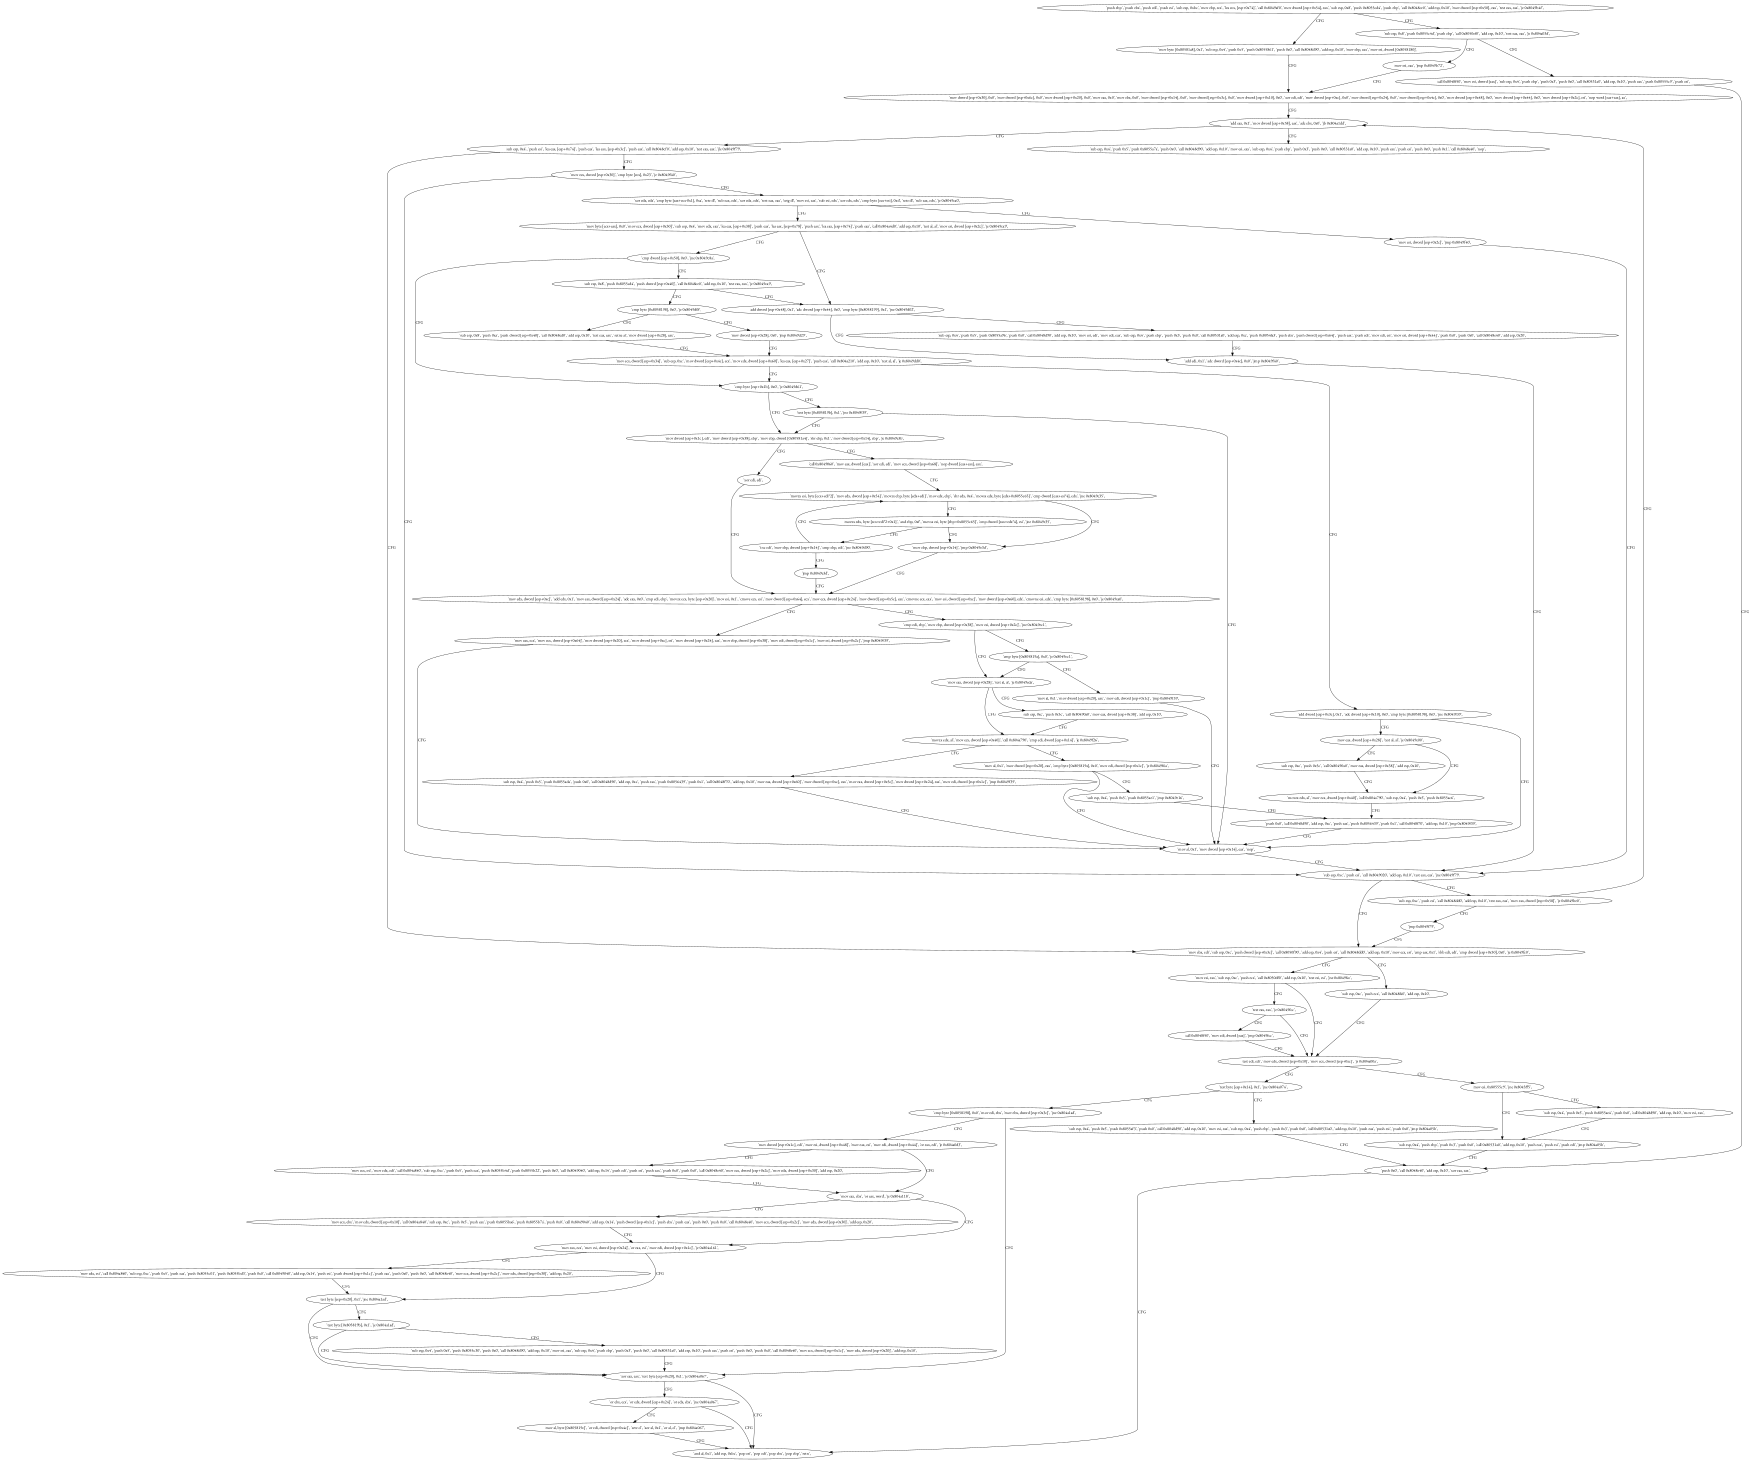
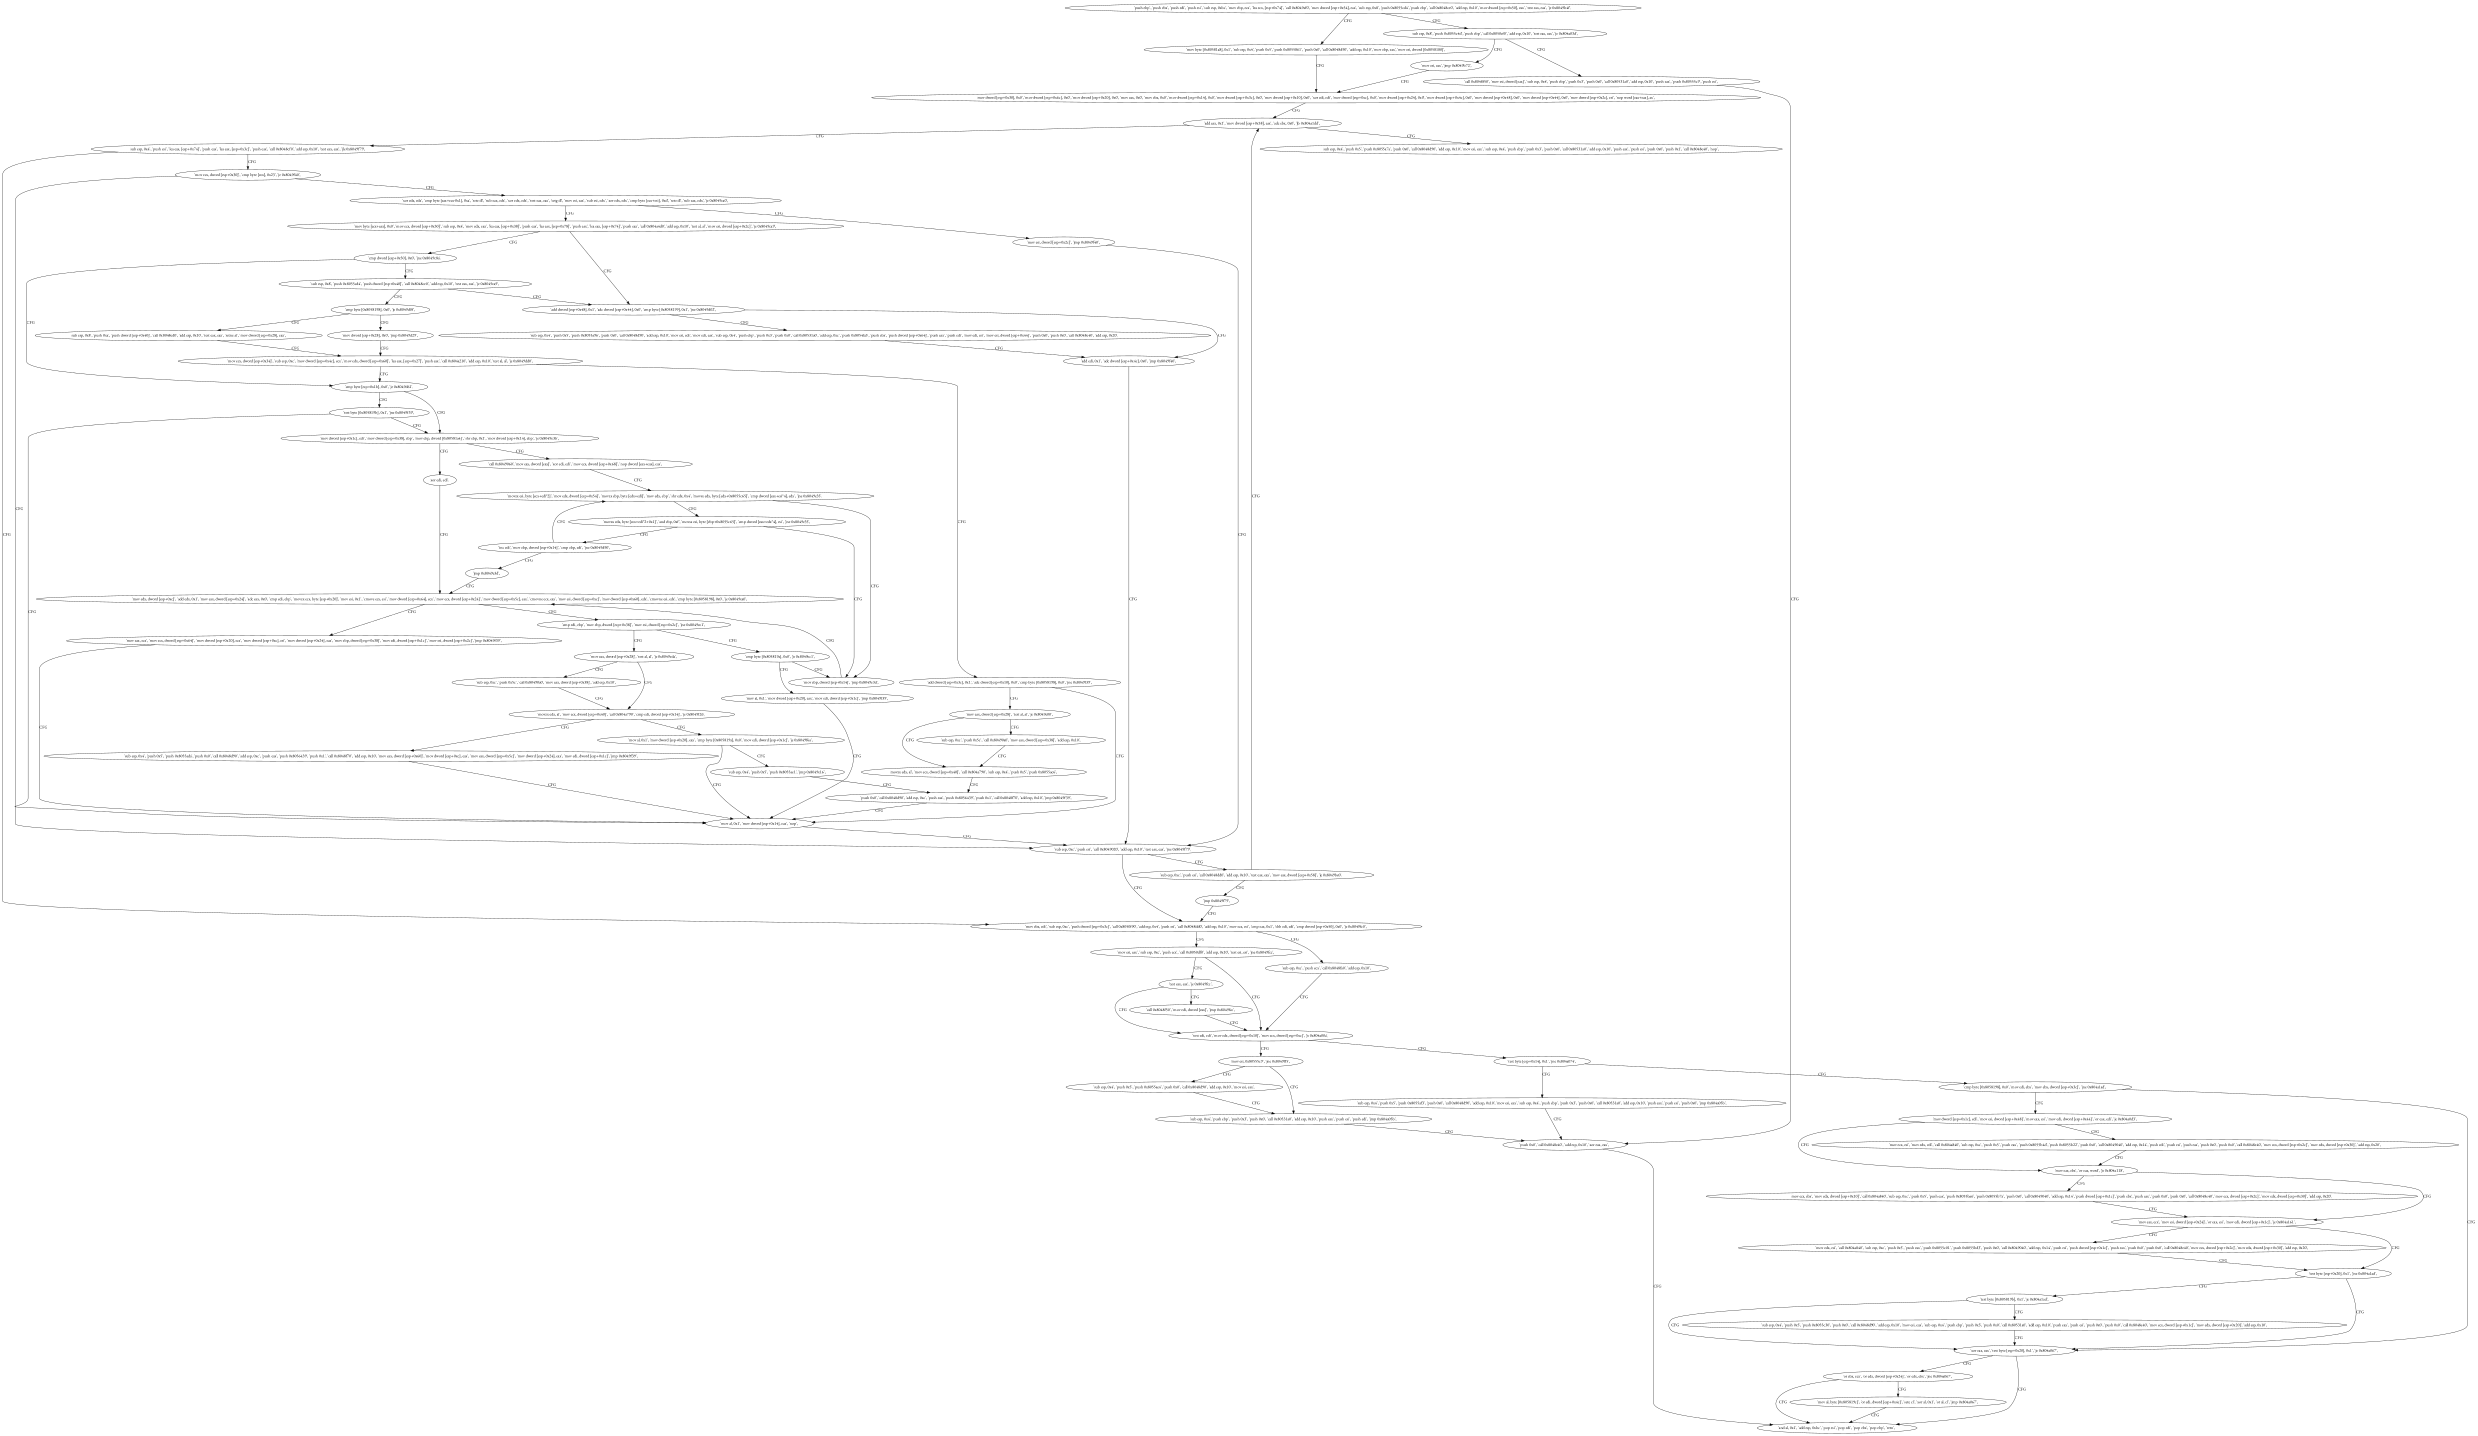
(1016, 669) -> (810, 669)
(1502, 1087) -> (1261, 1061)
